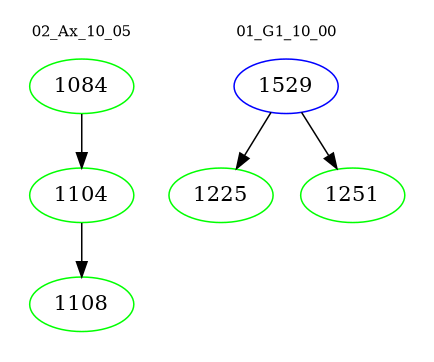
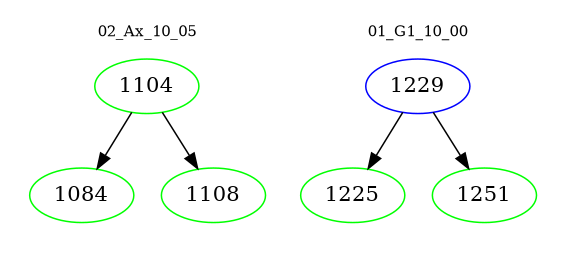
(286, 86) -> (418, 86)
(82, 133) -> (119, 134)
